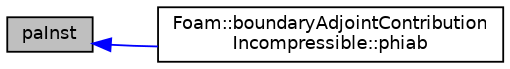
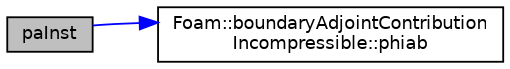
(134, 46) -> (116, 24)
